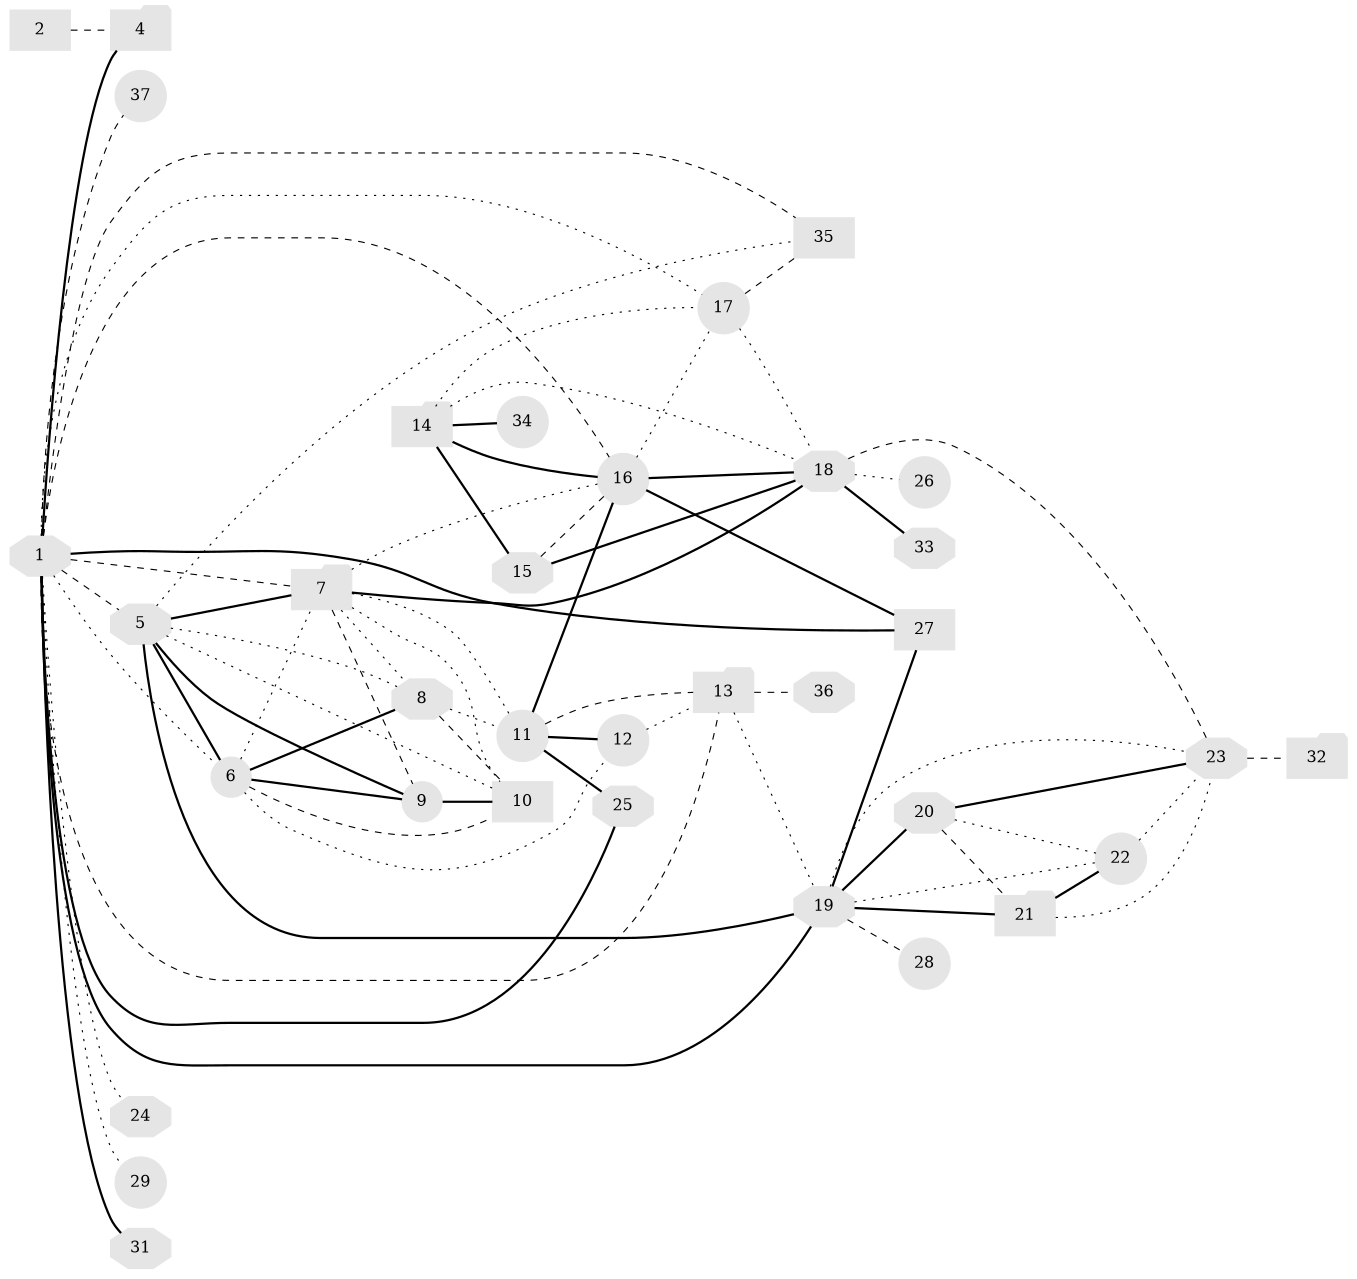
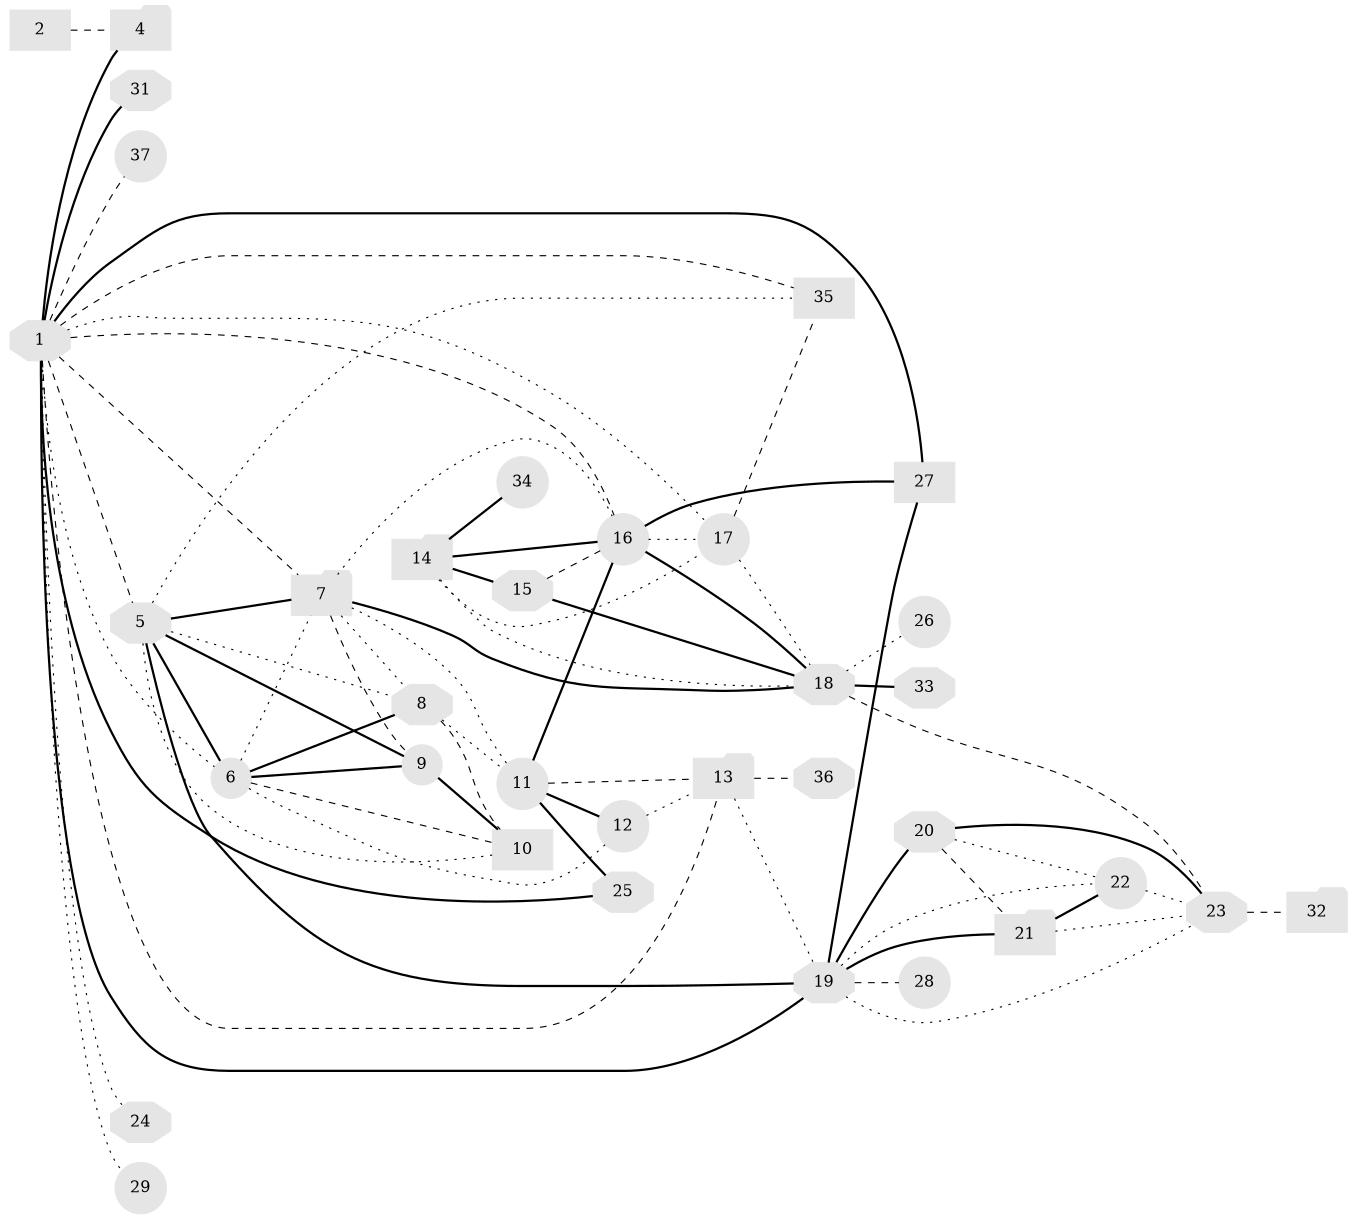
(454, 671) -> none
